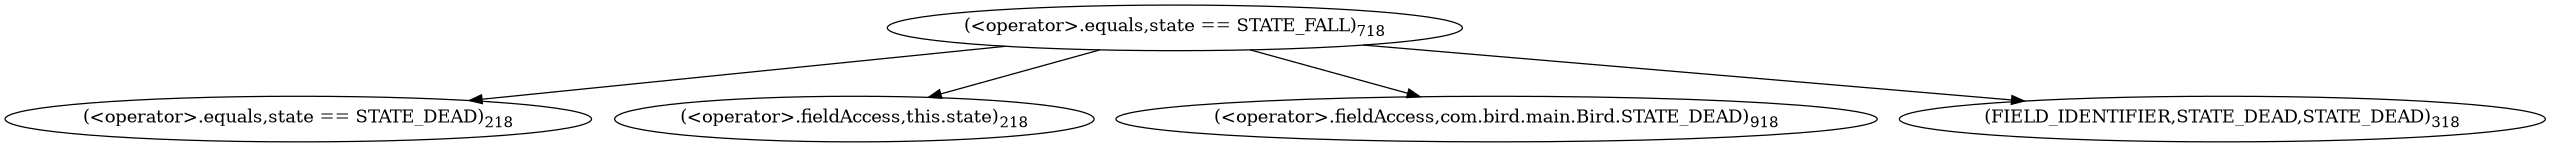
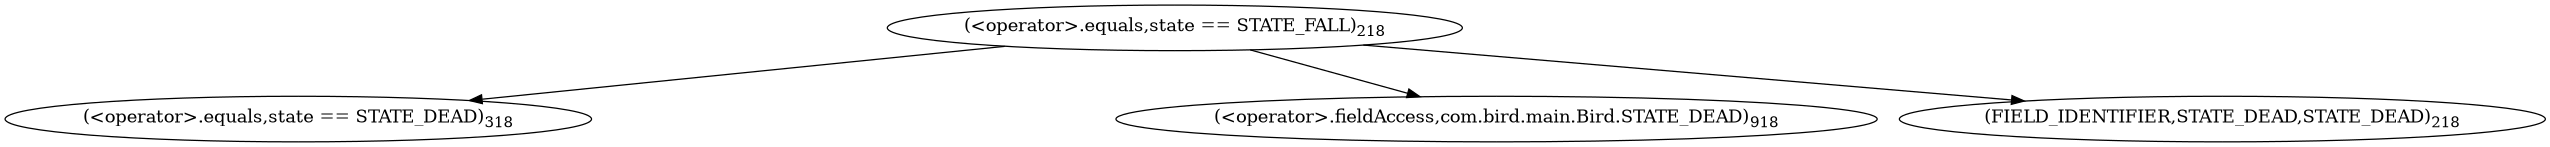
(1371, 26) -> (1371, 26)
(499, 117) -> (499, 117)
(2446, 117) -> (2446, 117)
(854, 119) -> none
